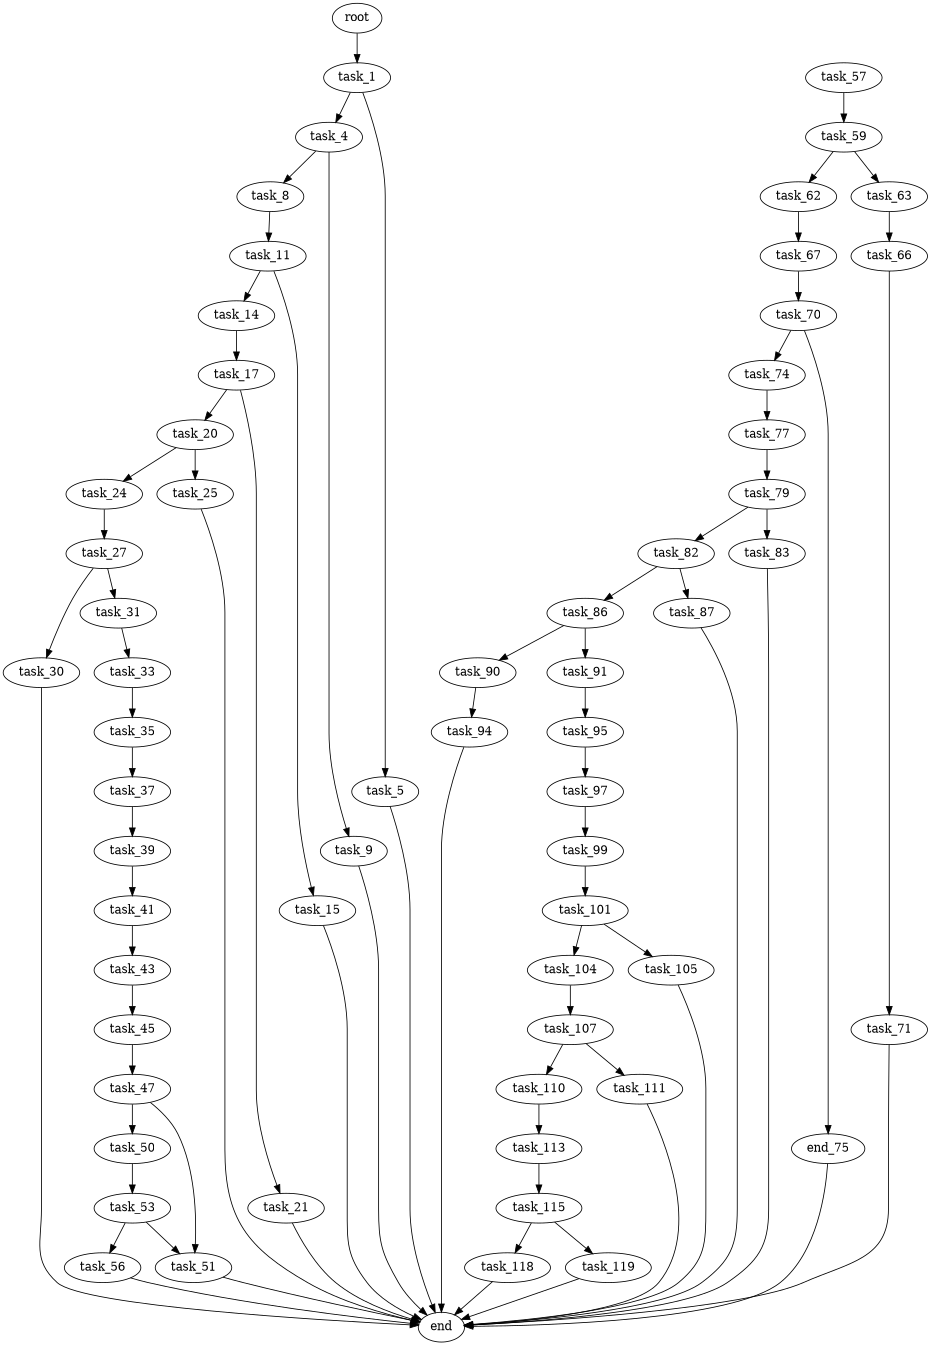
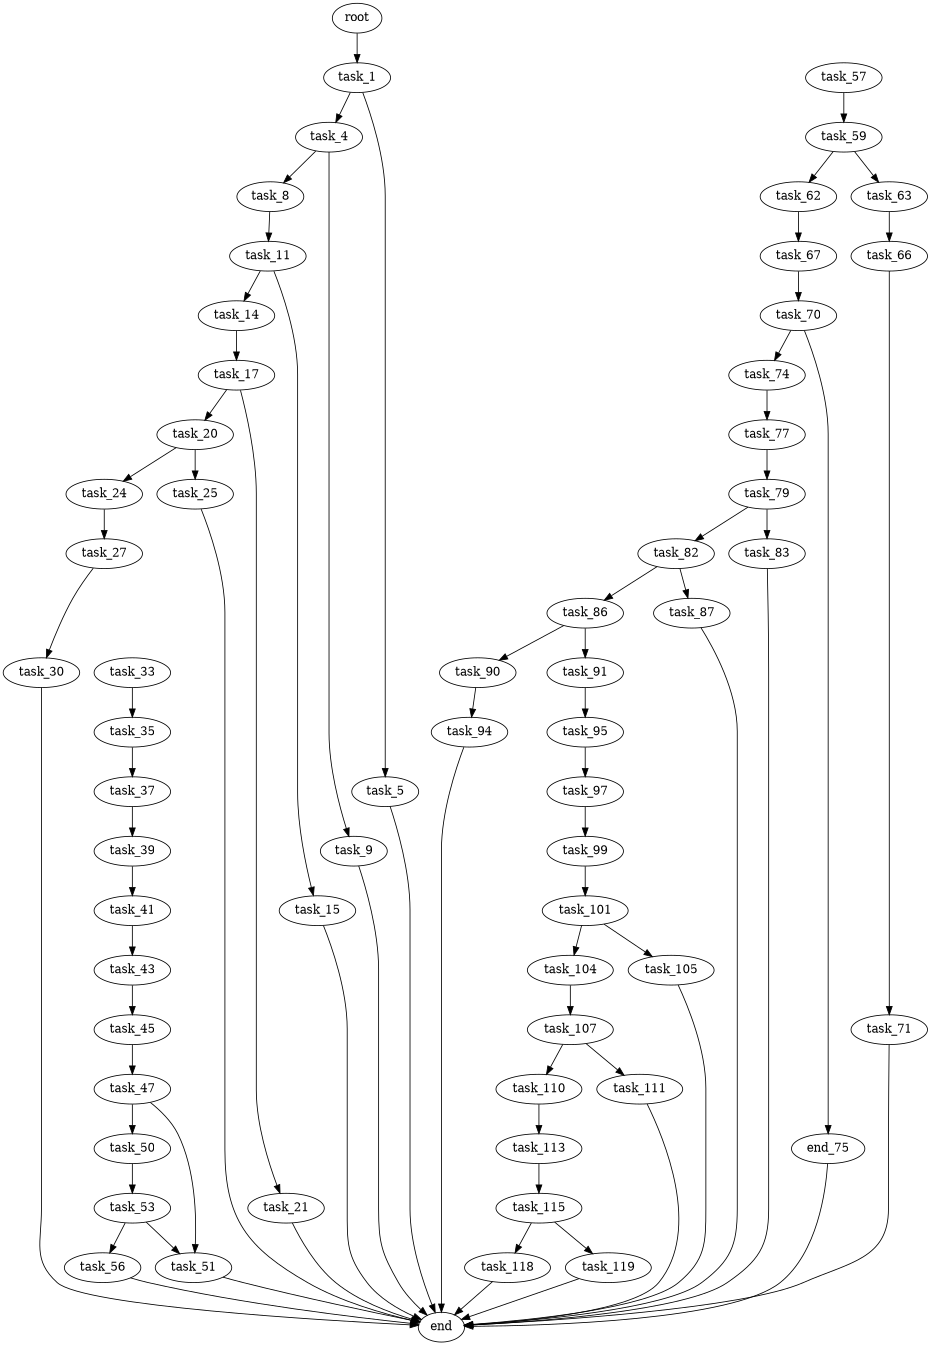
(118, 613) -> none
